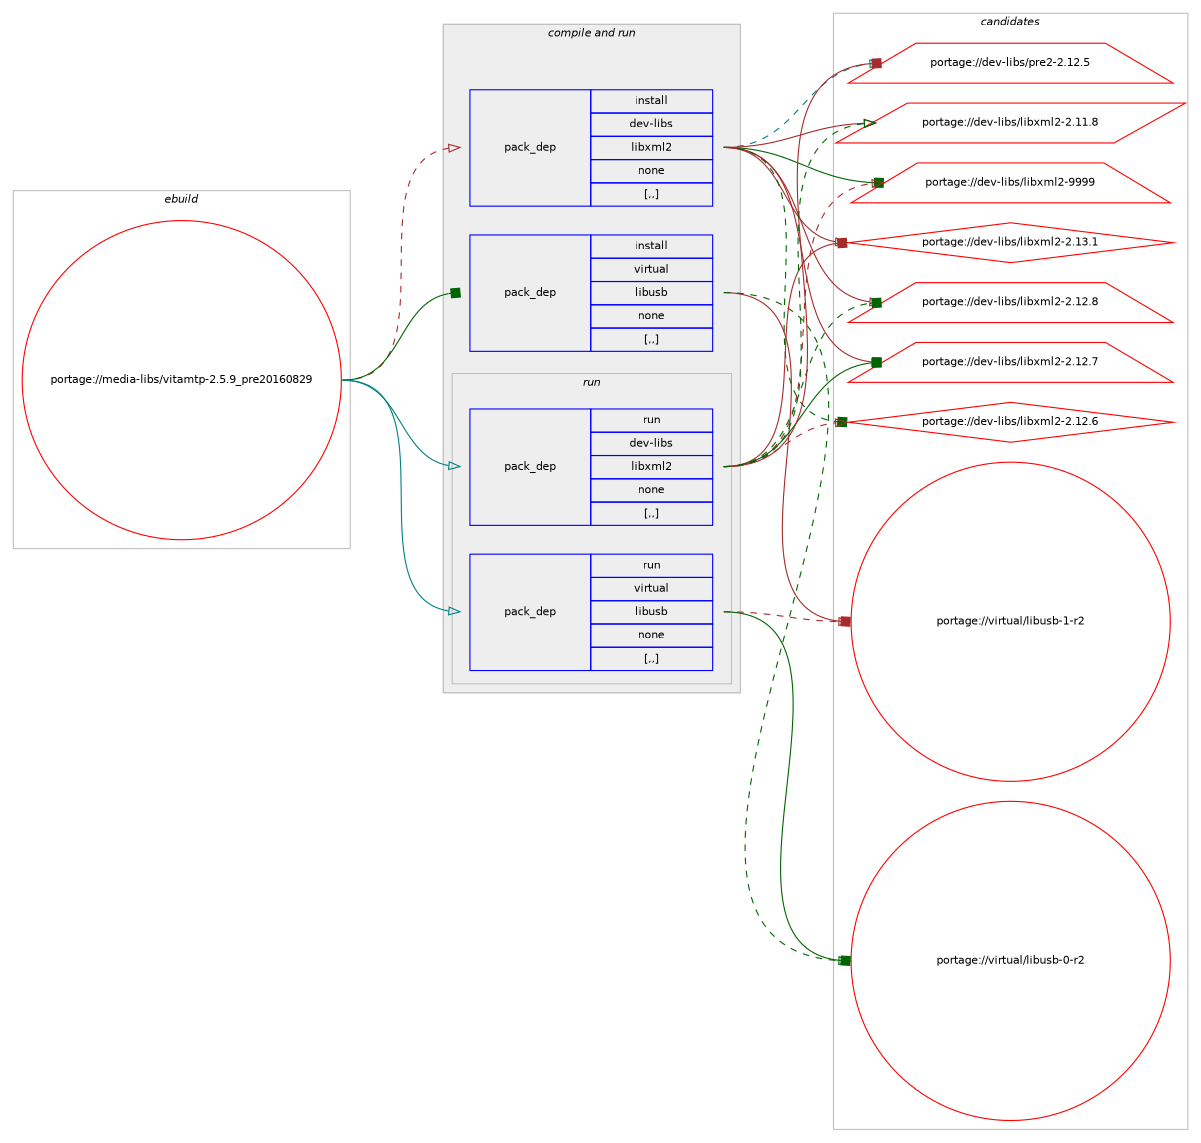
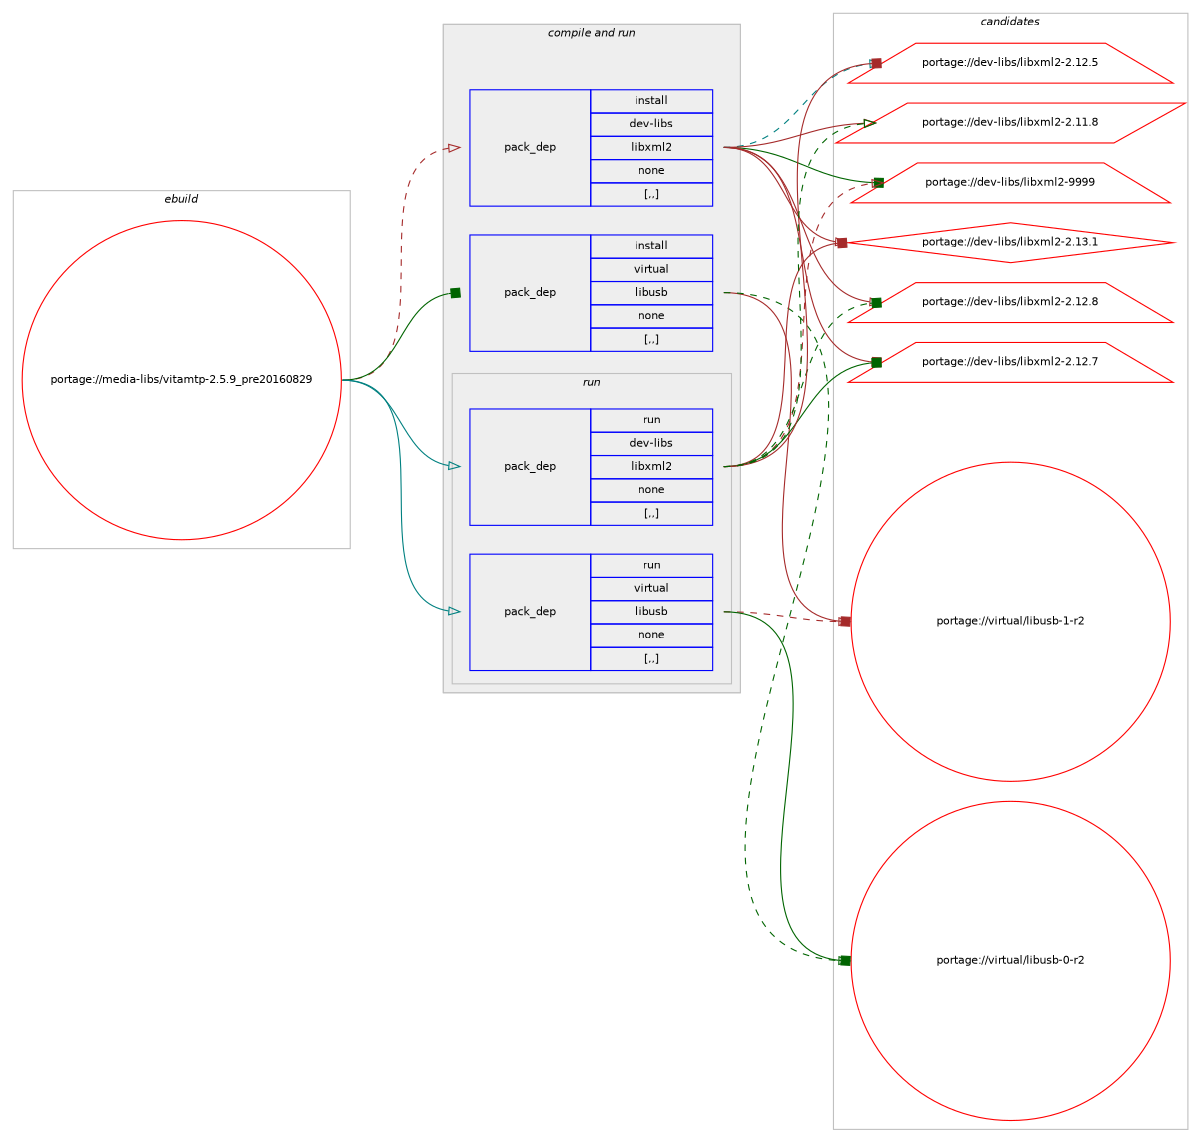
(1011, 63) -> (1011, 63)
(1011, 422) -> none
